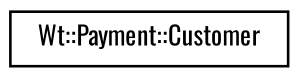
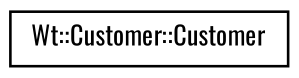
(149, 39) -> (149, 39)
